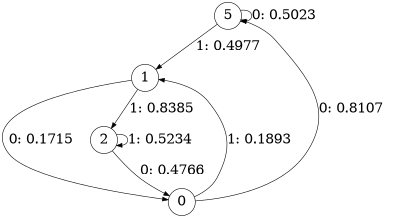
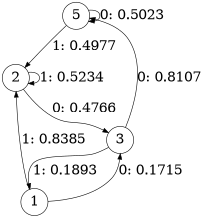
(189, 45) -> (47, 44)
(182, 202) -> (120, 140)
